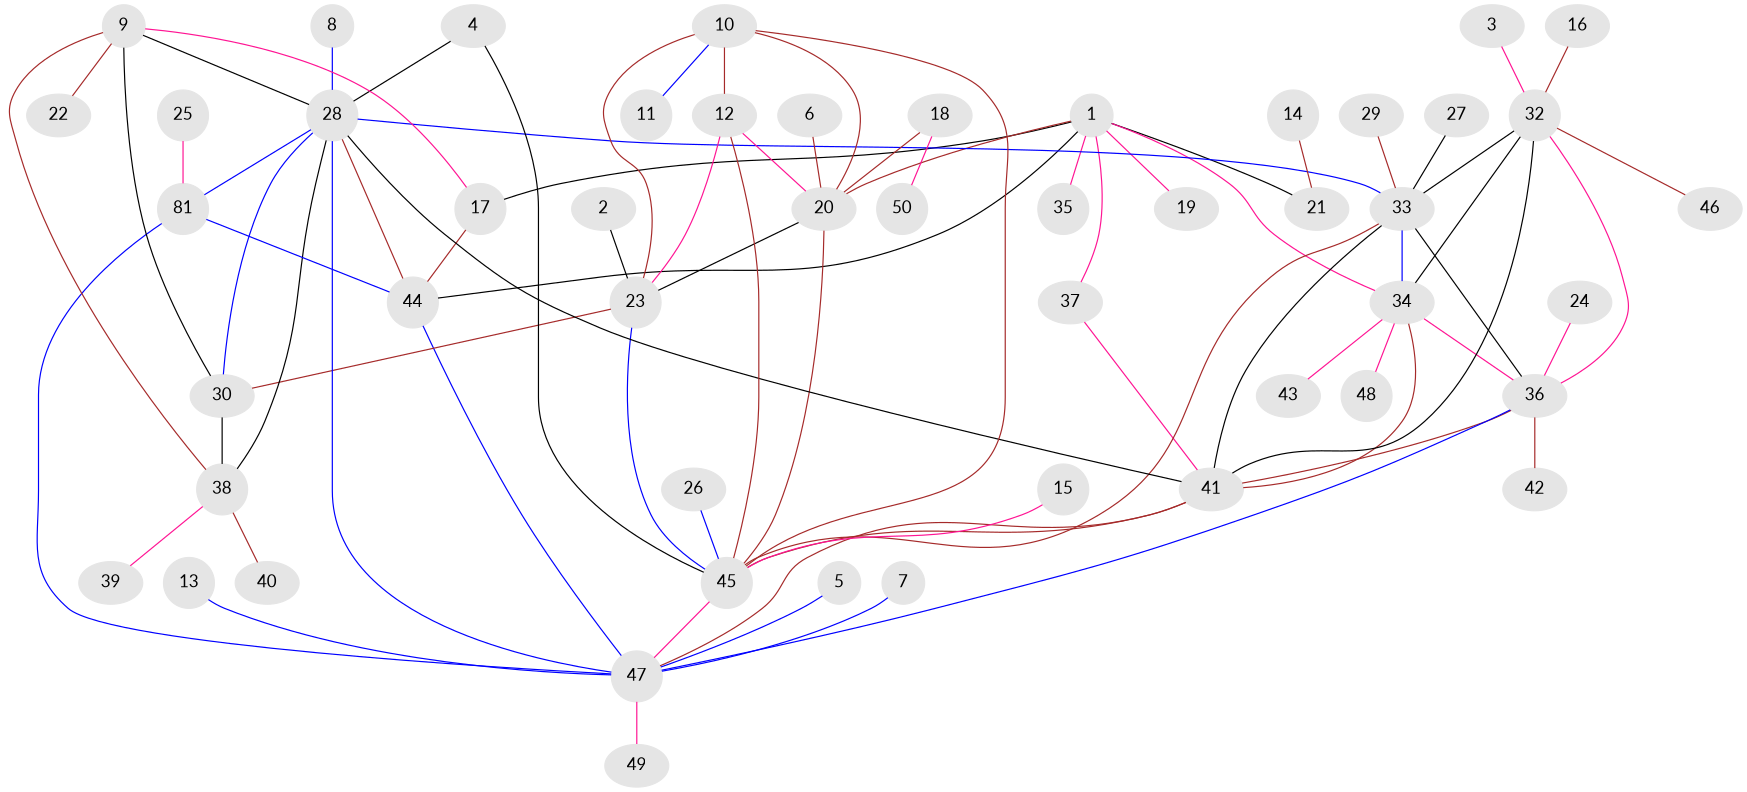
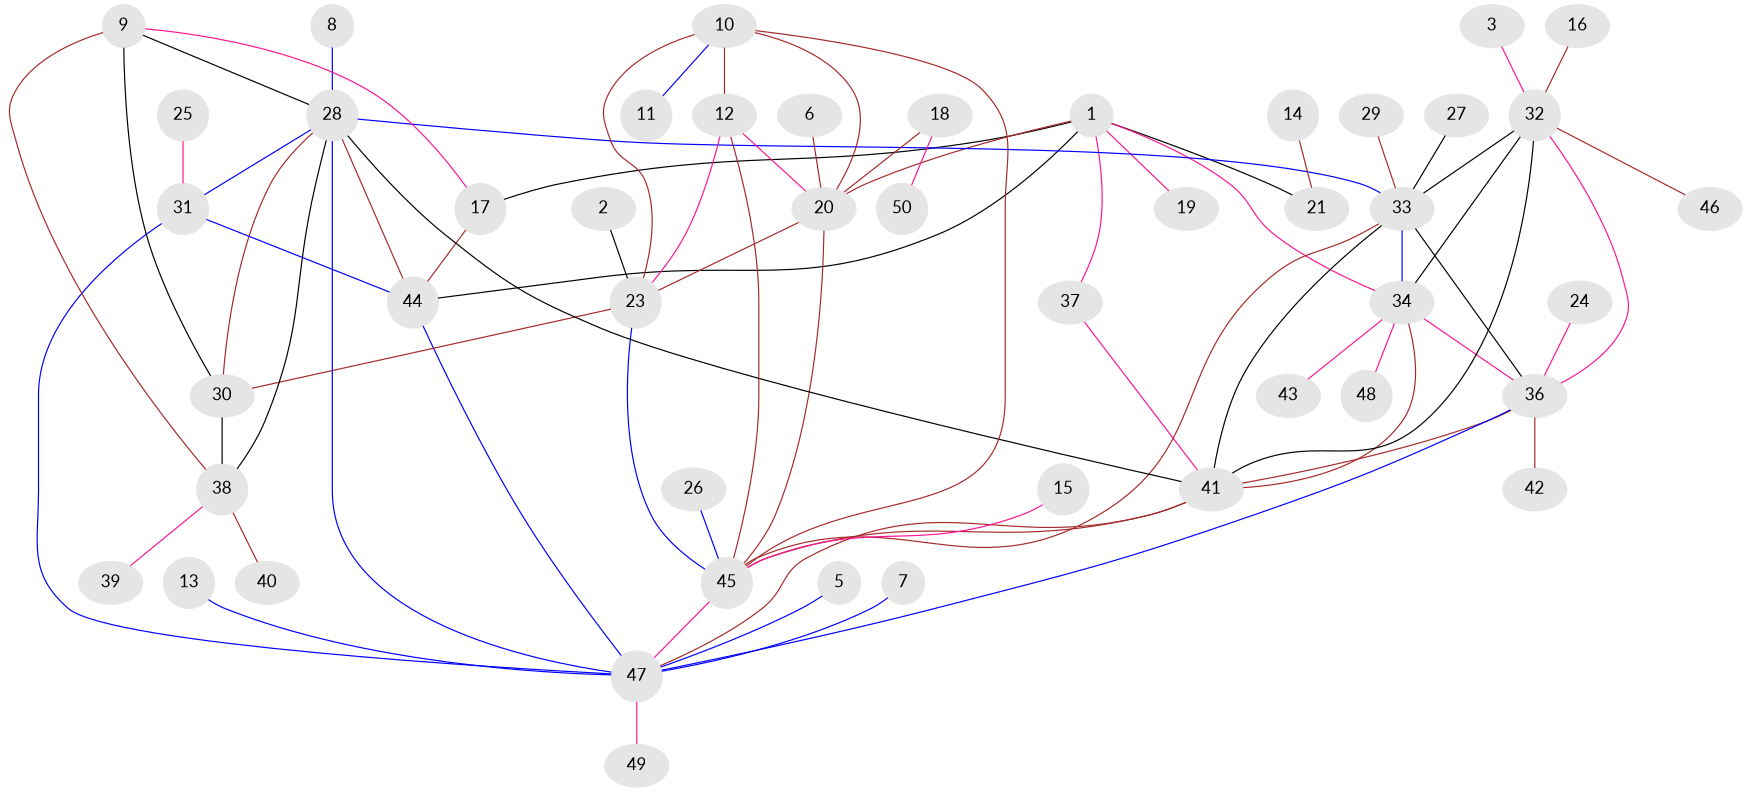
(473, 26) -> none
(59, 115) -> none
(183, 209) -> (183, 209)
(1063, 209) -> none
(247, 245) -> (247, 245)
(728, 256) -> (728, 256)
